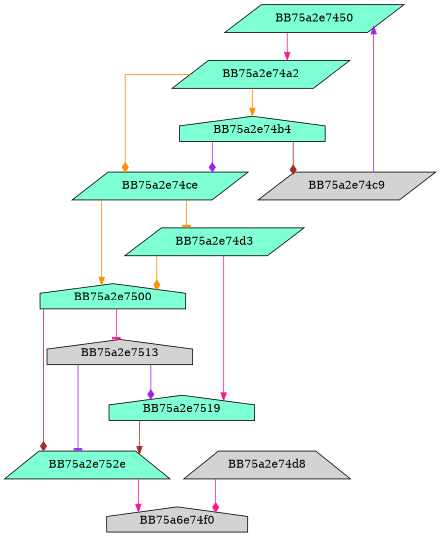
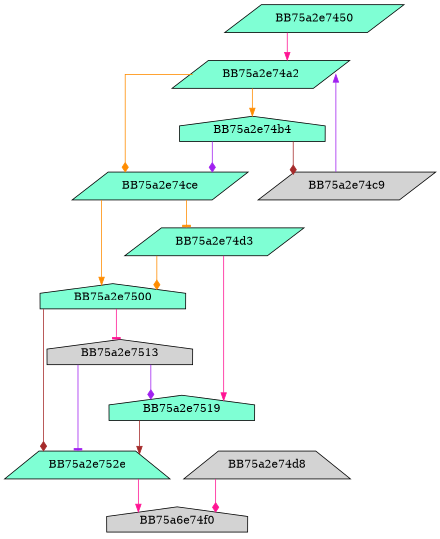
(374, 103) -> (336, 127)
